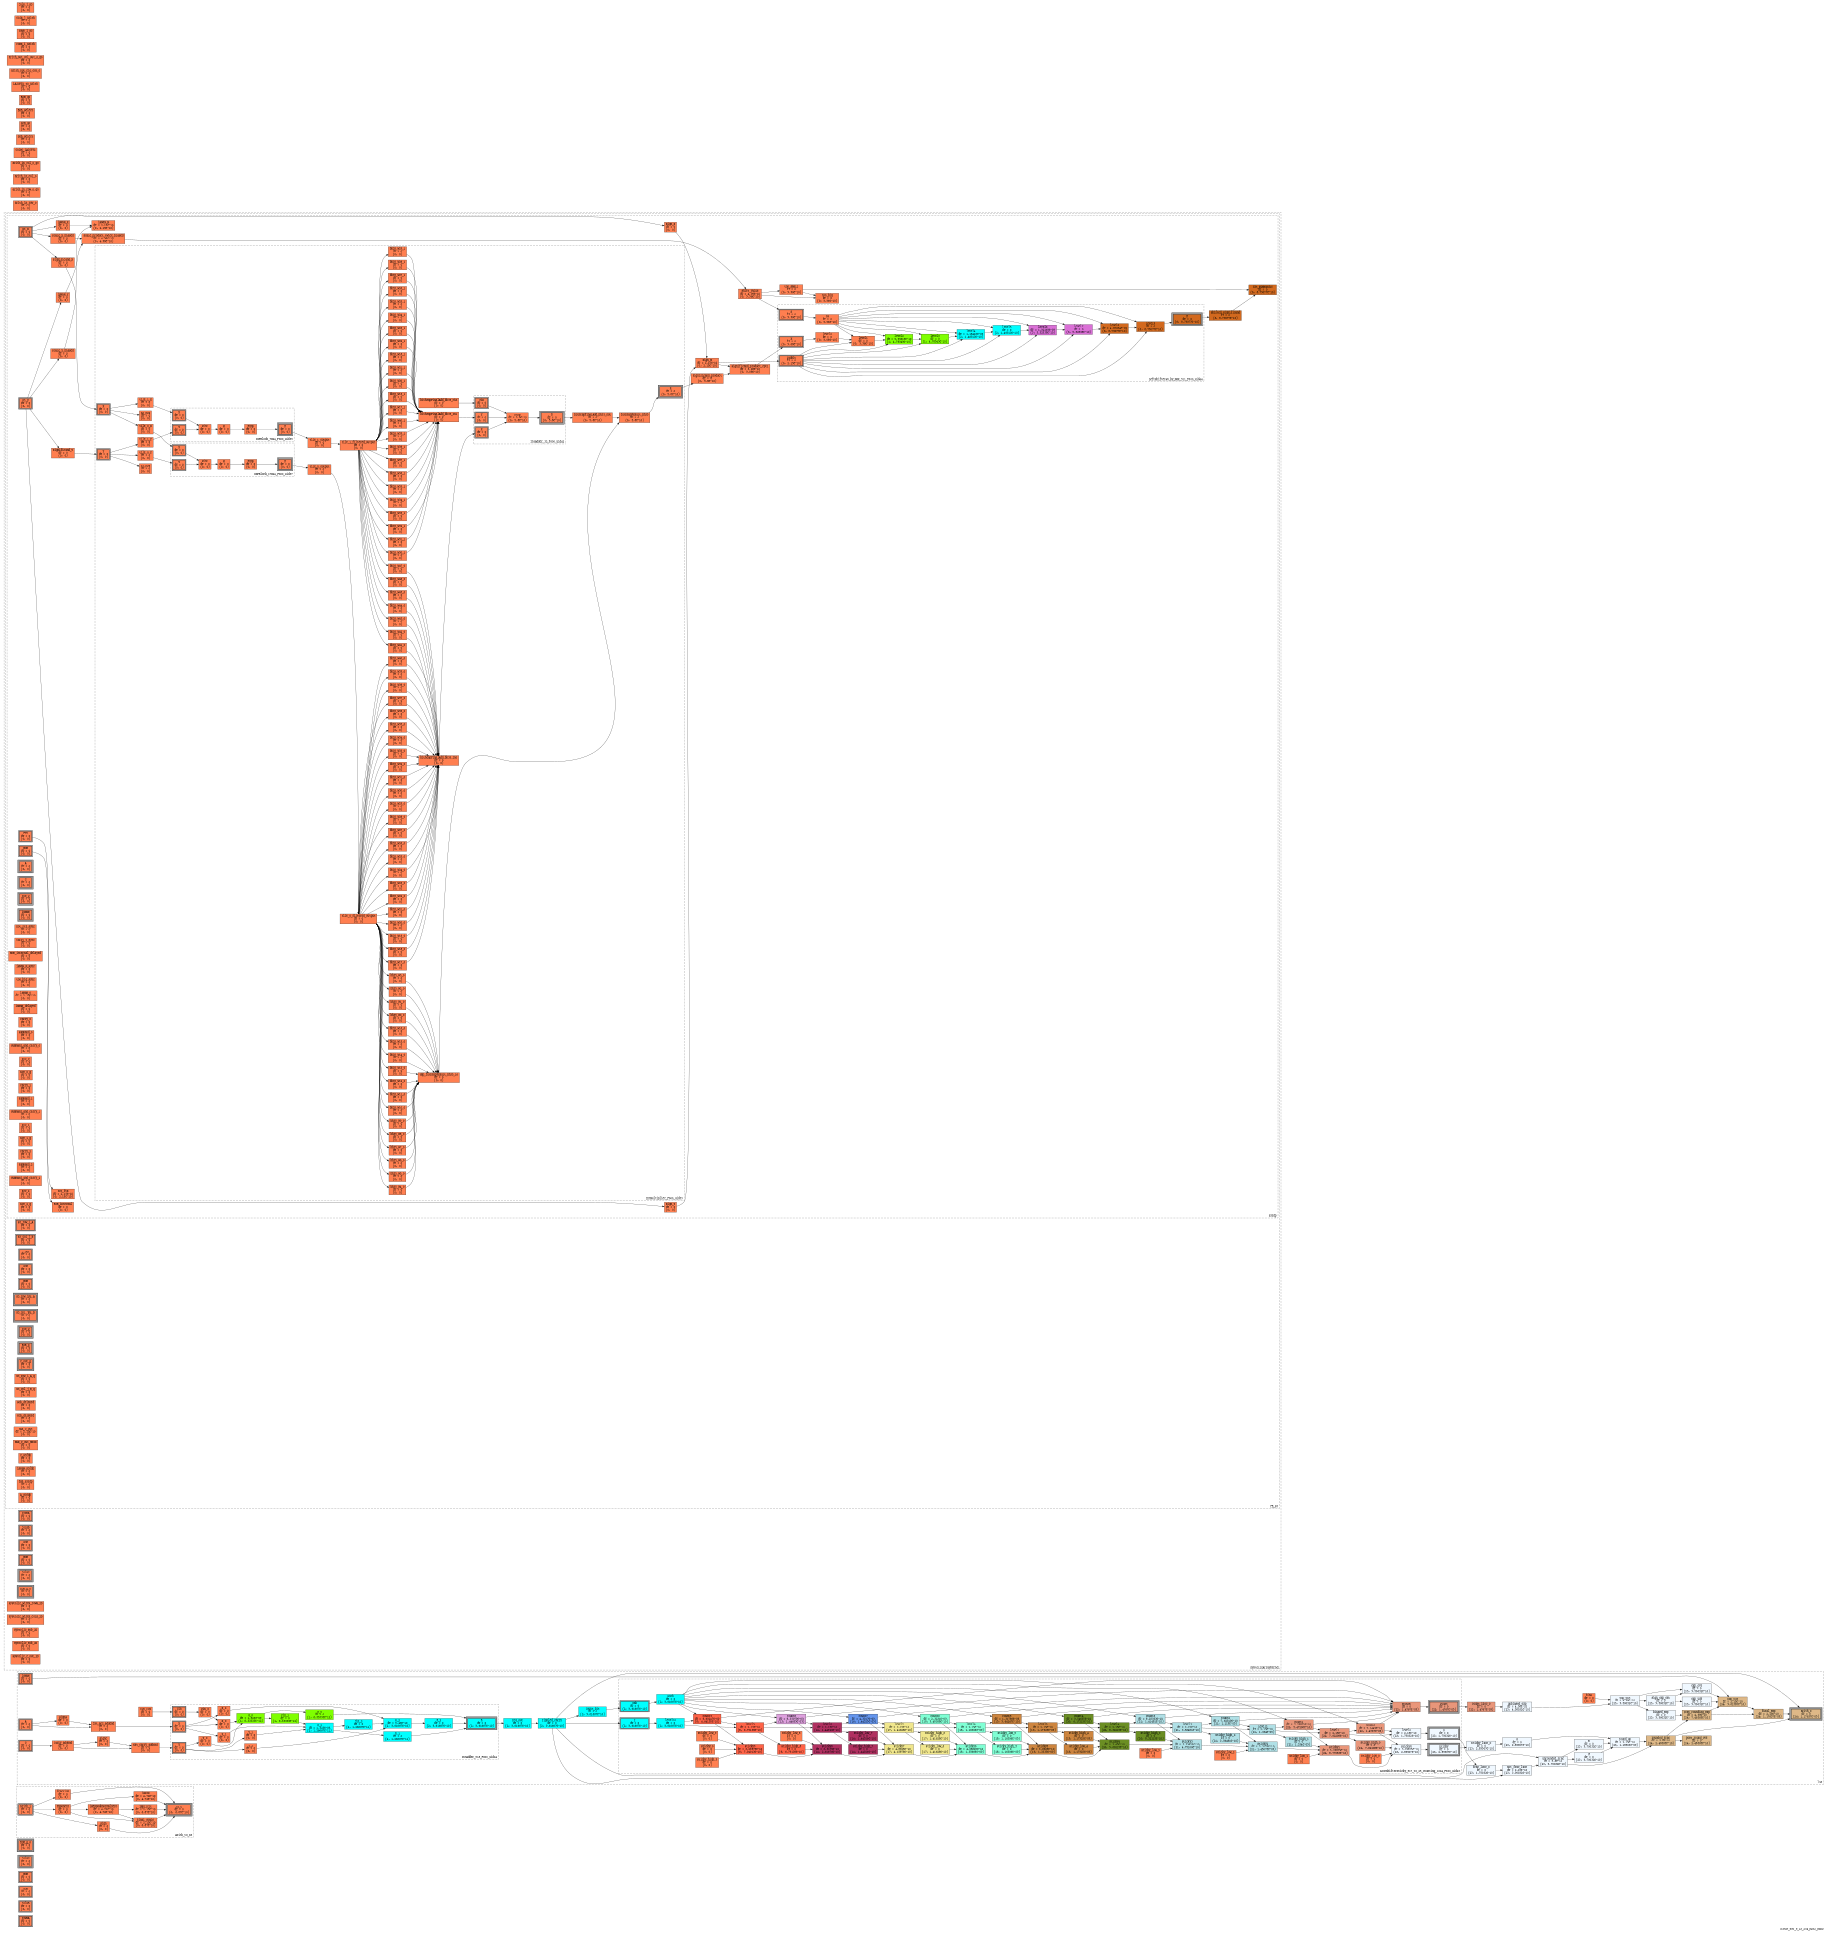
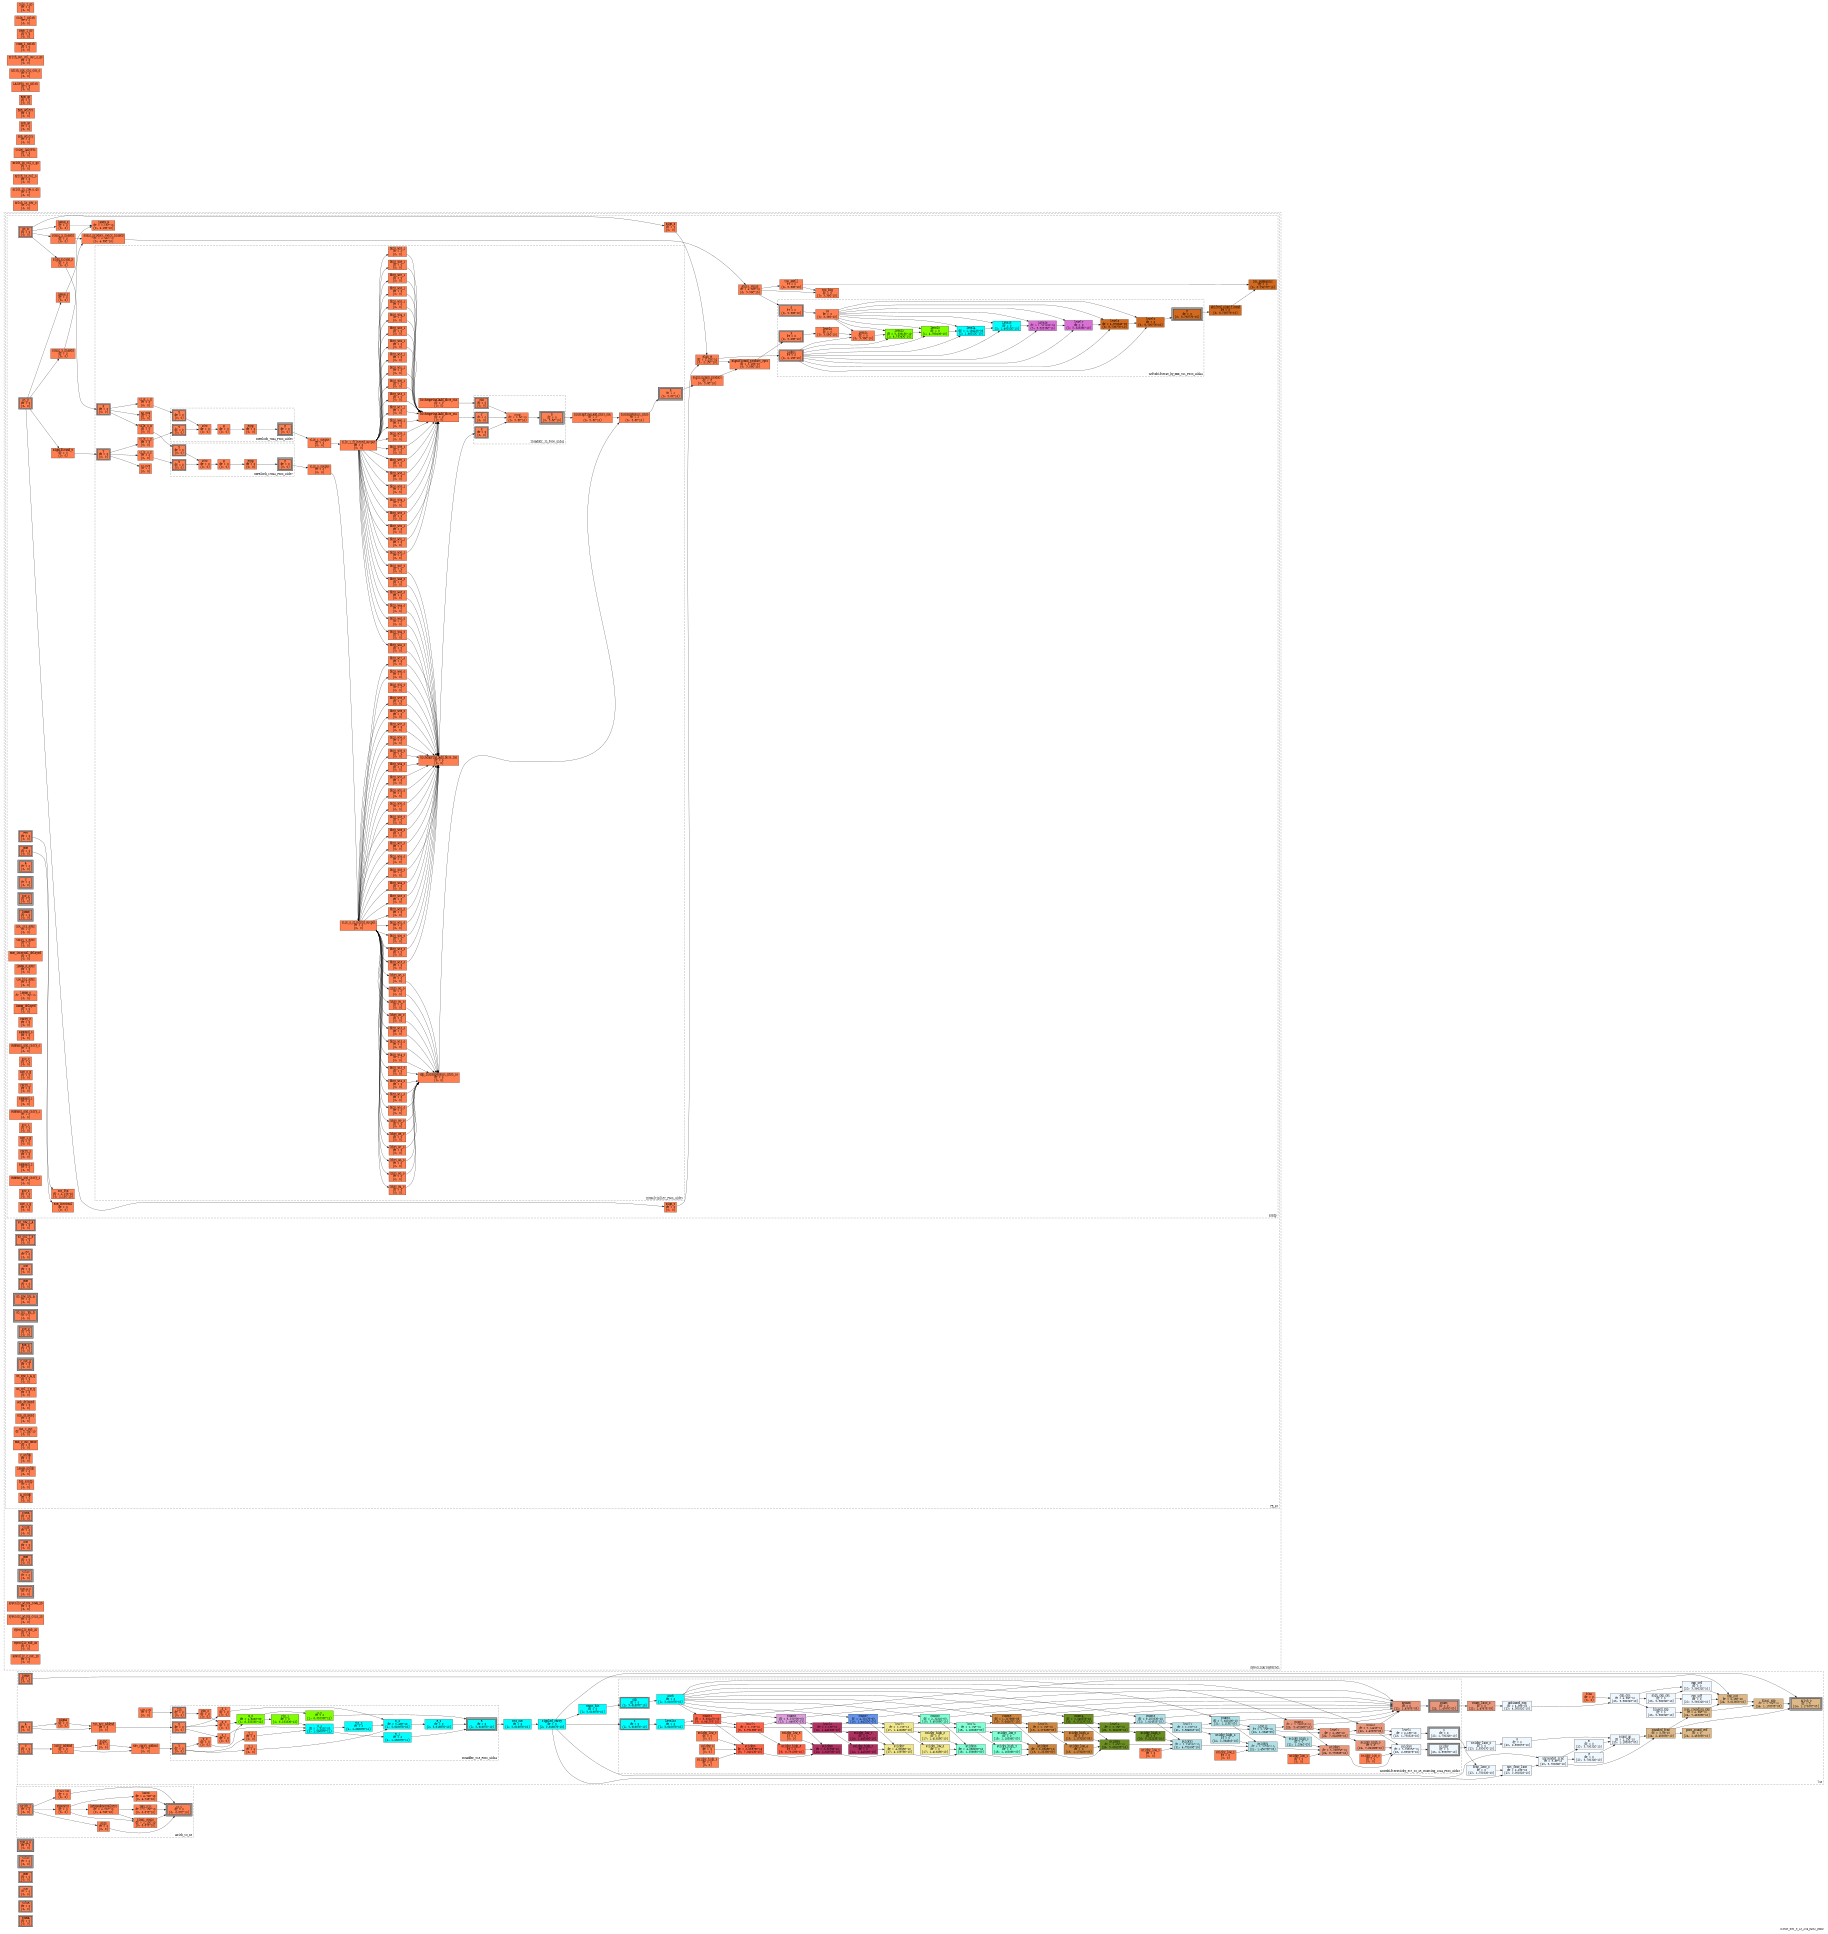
(366, 840) -> none
